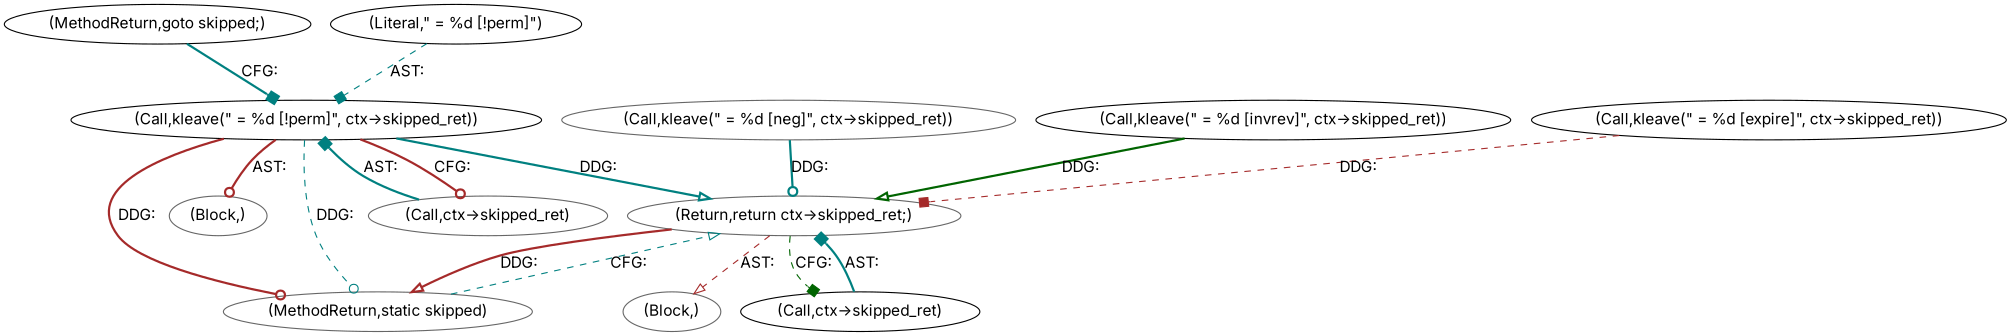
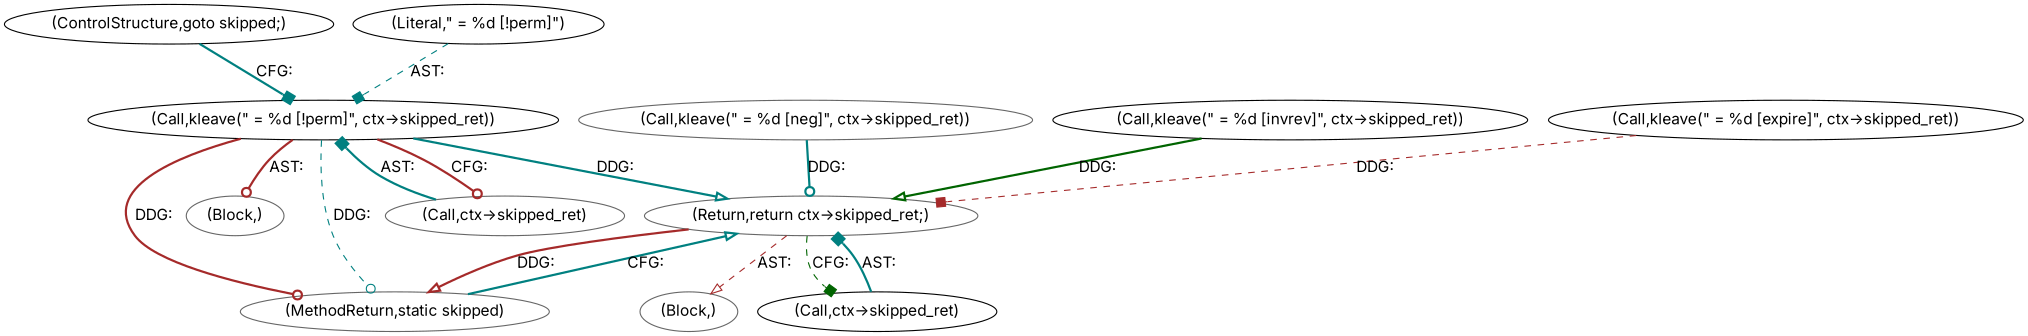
(158, 24) -> (169, 24)
(580, 265) -> (597, 265)
